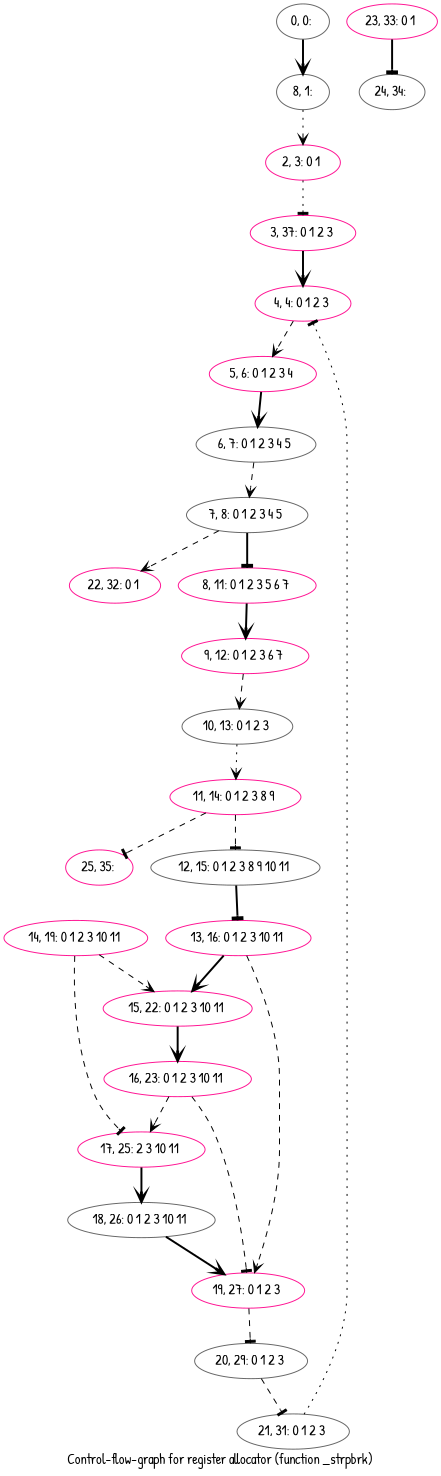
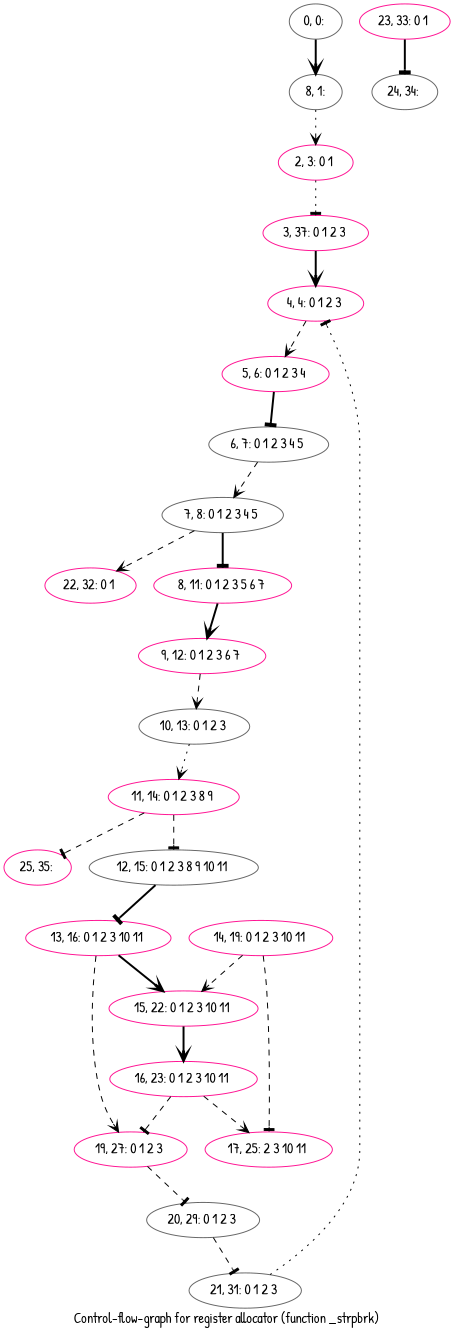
(260, 404) -> (272, 407)
(141, 1220) -> none
